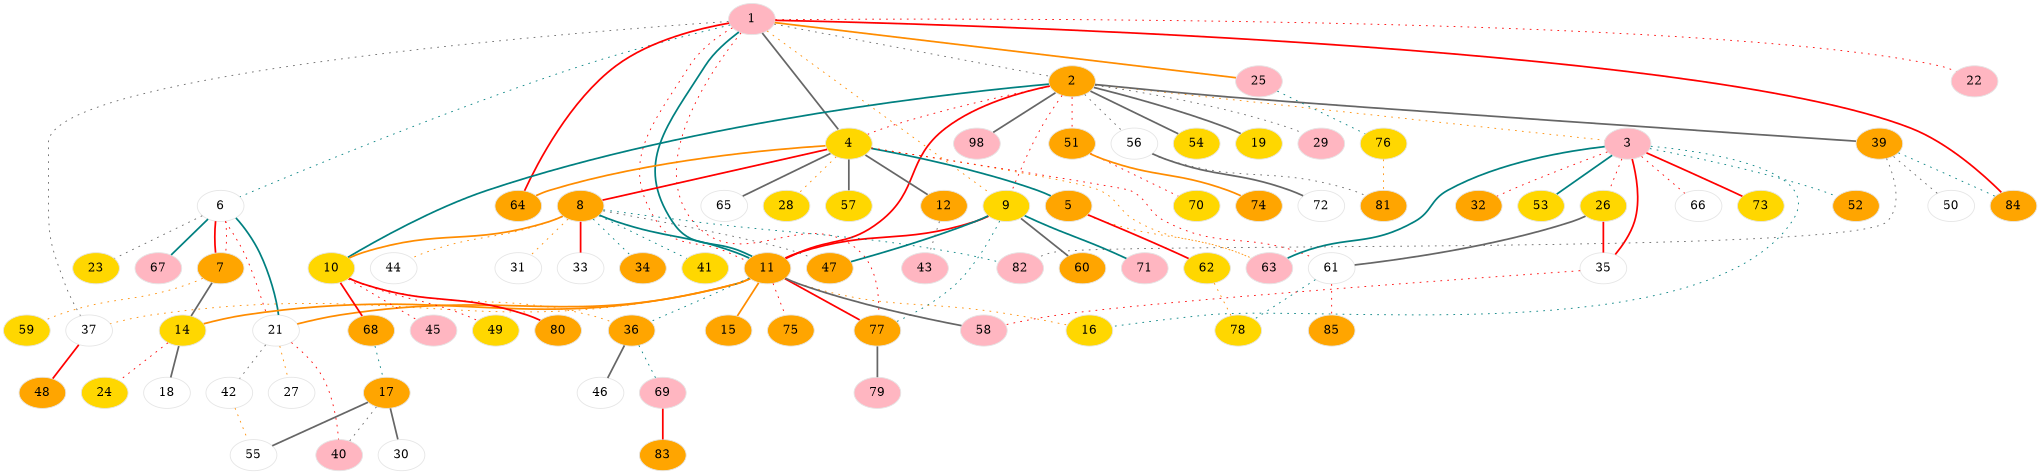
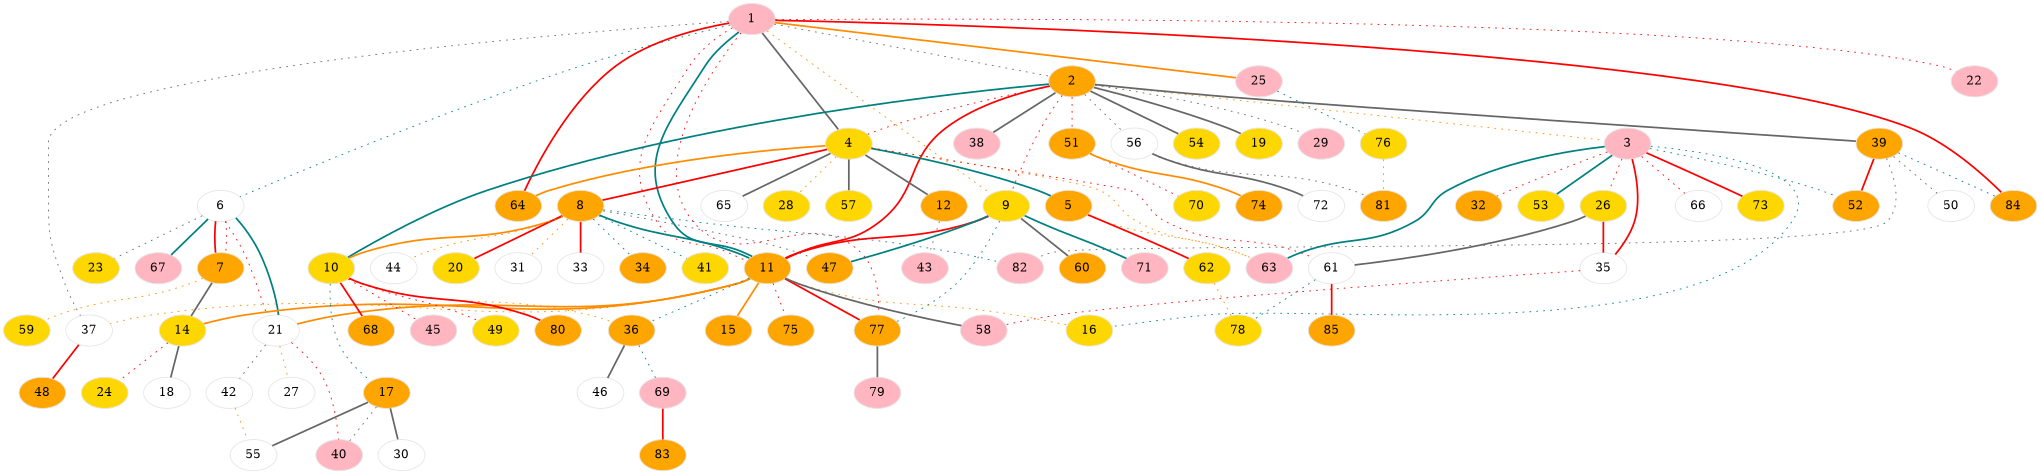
(977, 144) -> (977, 144)
none -> (1868, 175)
none -> (456, 268)
(1332, 299) -> (1332, 299)
(379, 362) -> (337, 338)
